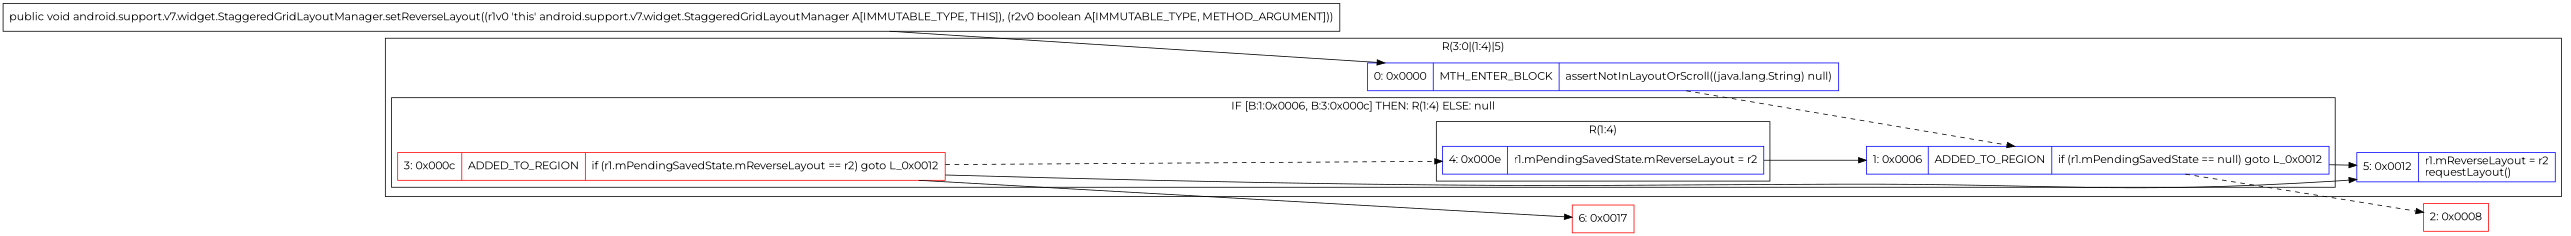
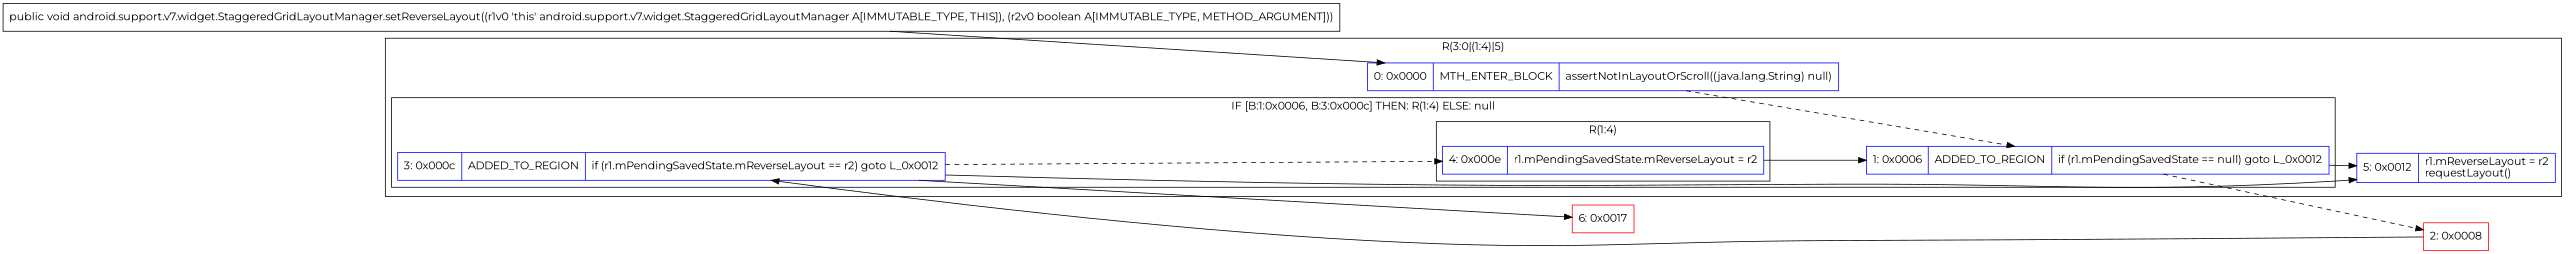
(671, 166) -> (671, 166)
none -> (1600, 245)
